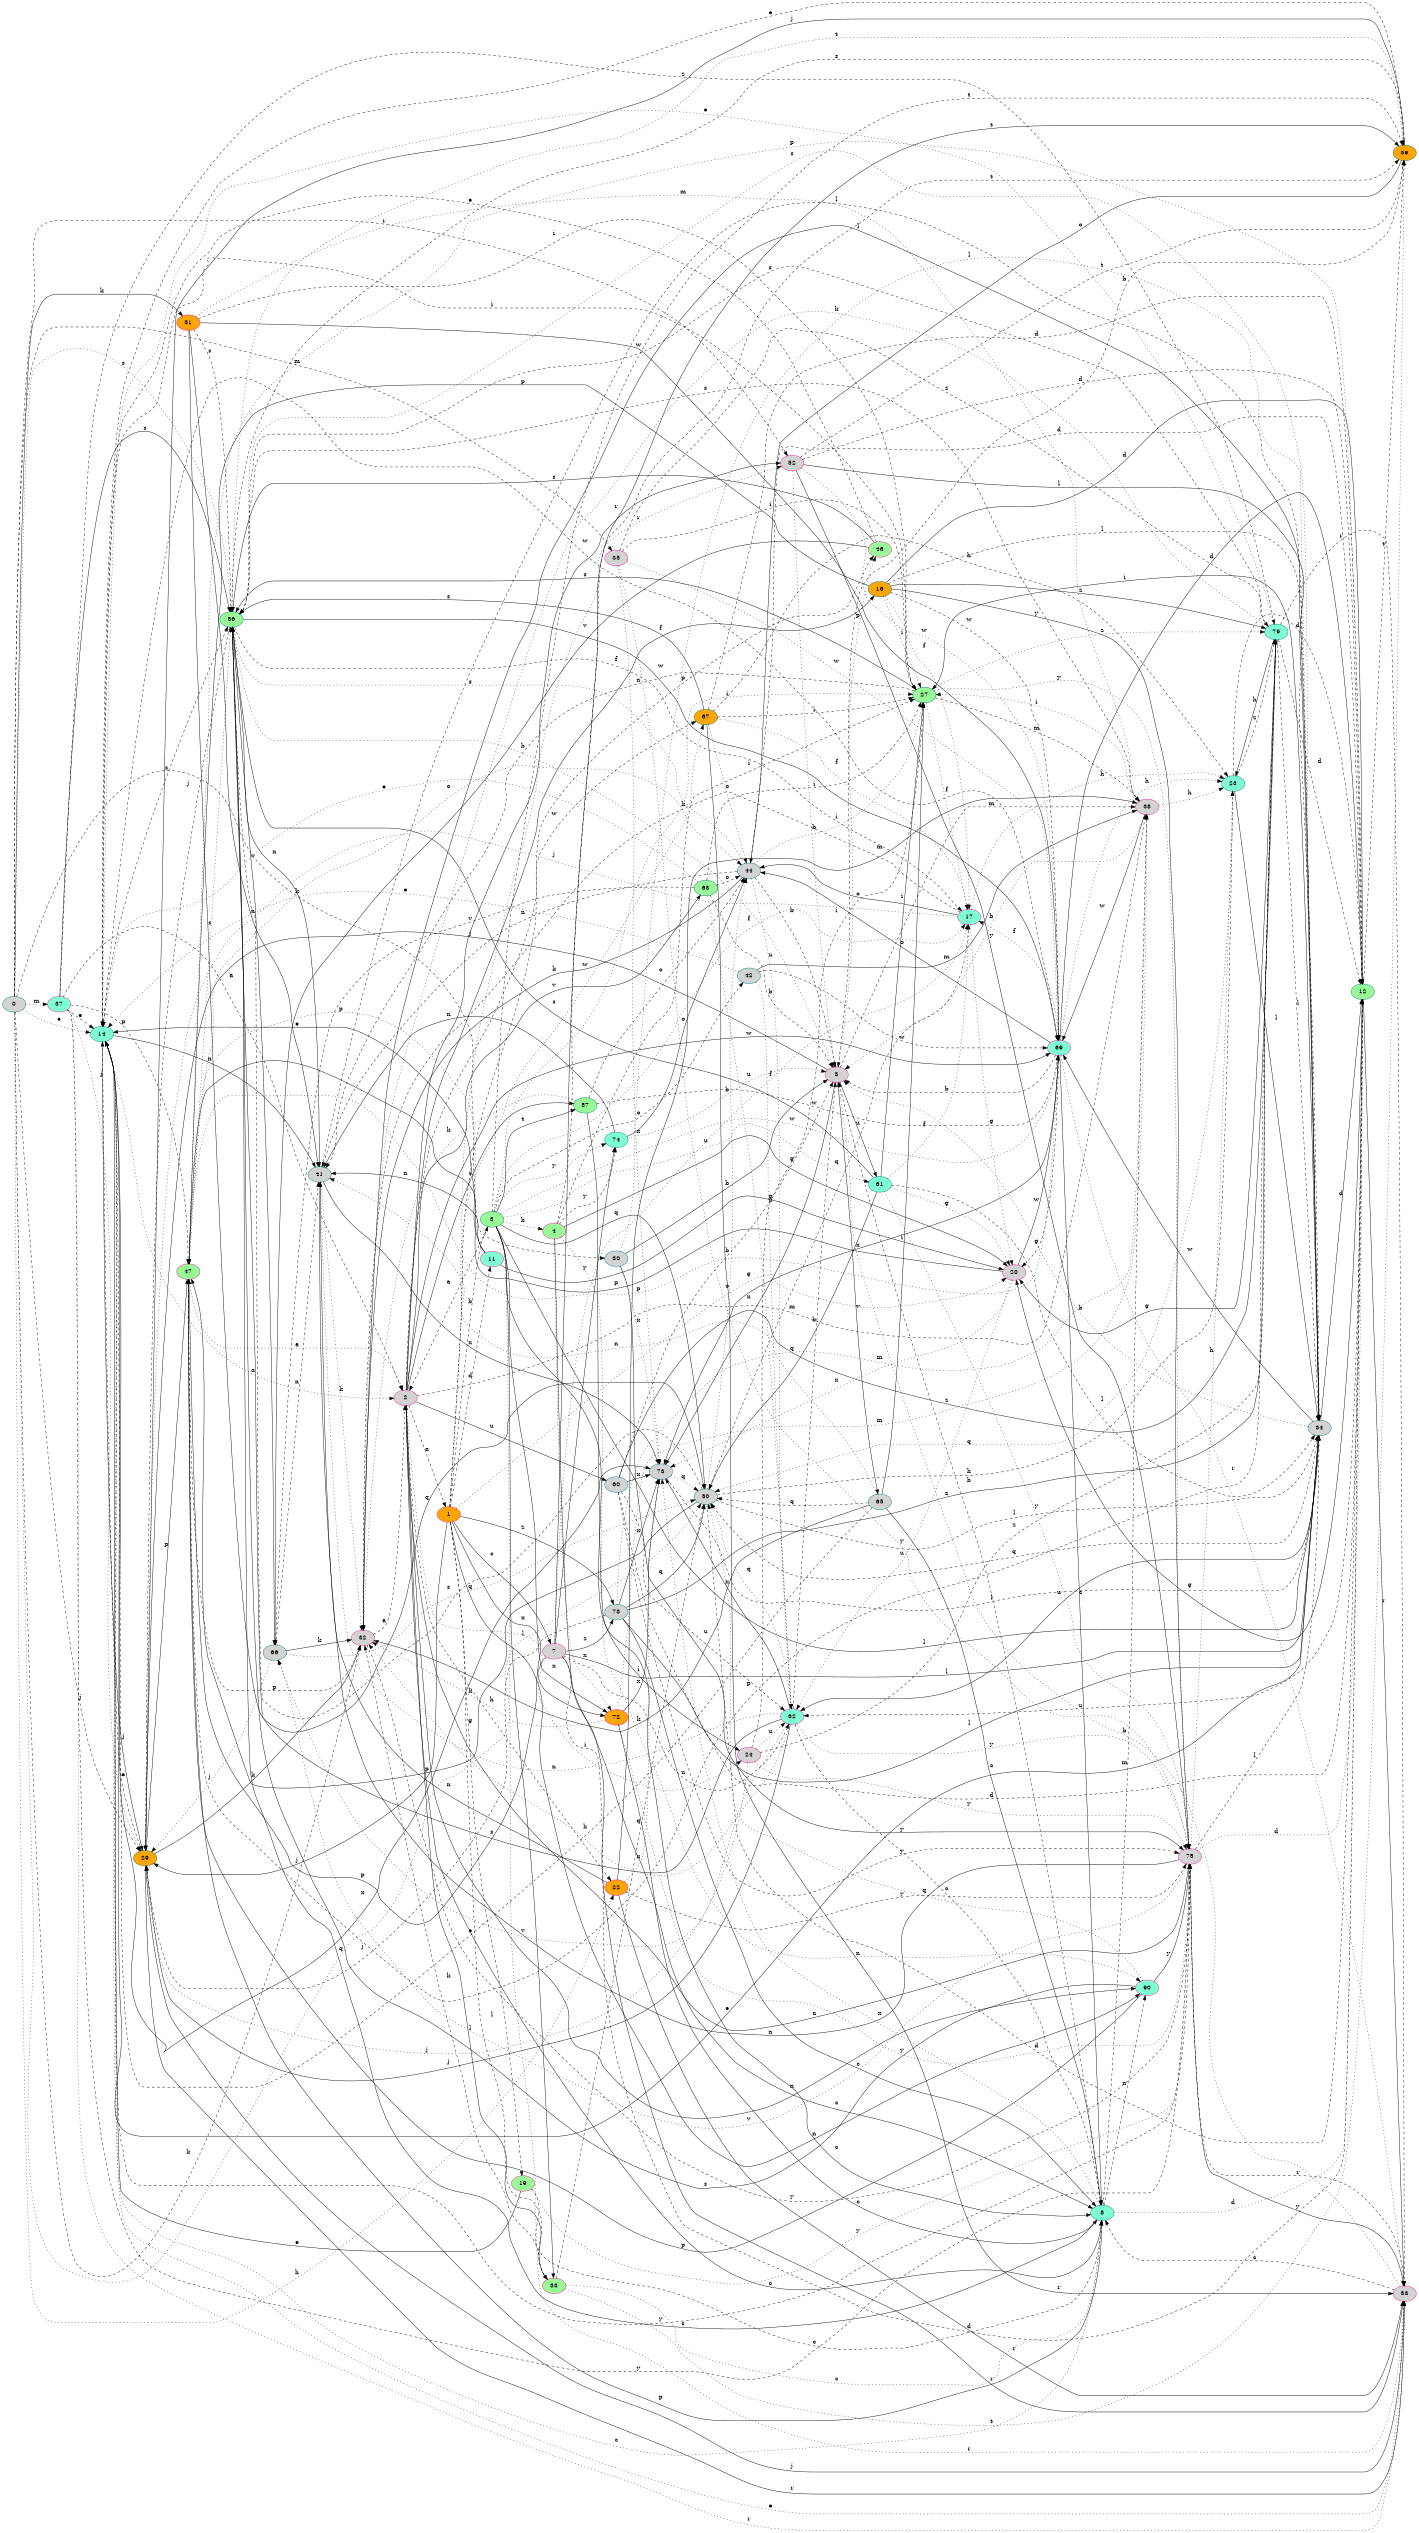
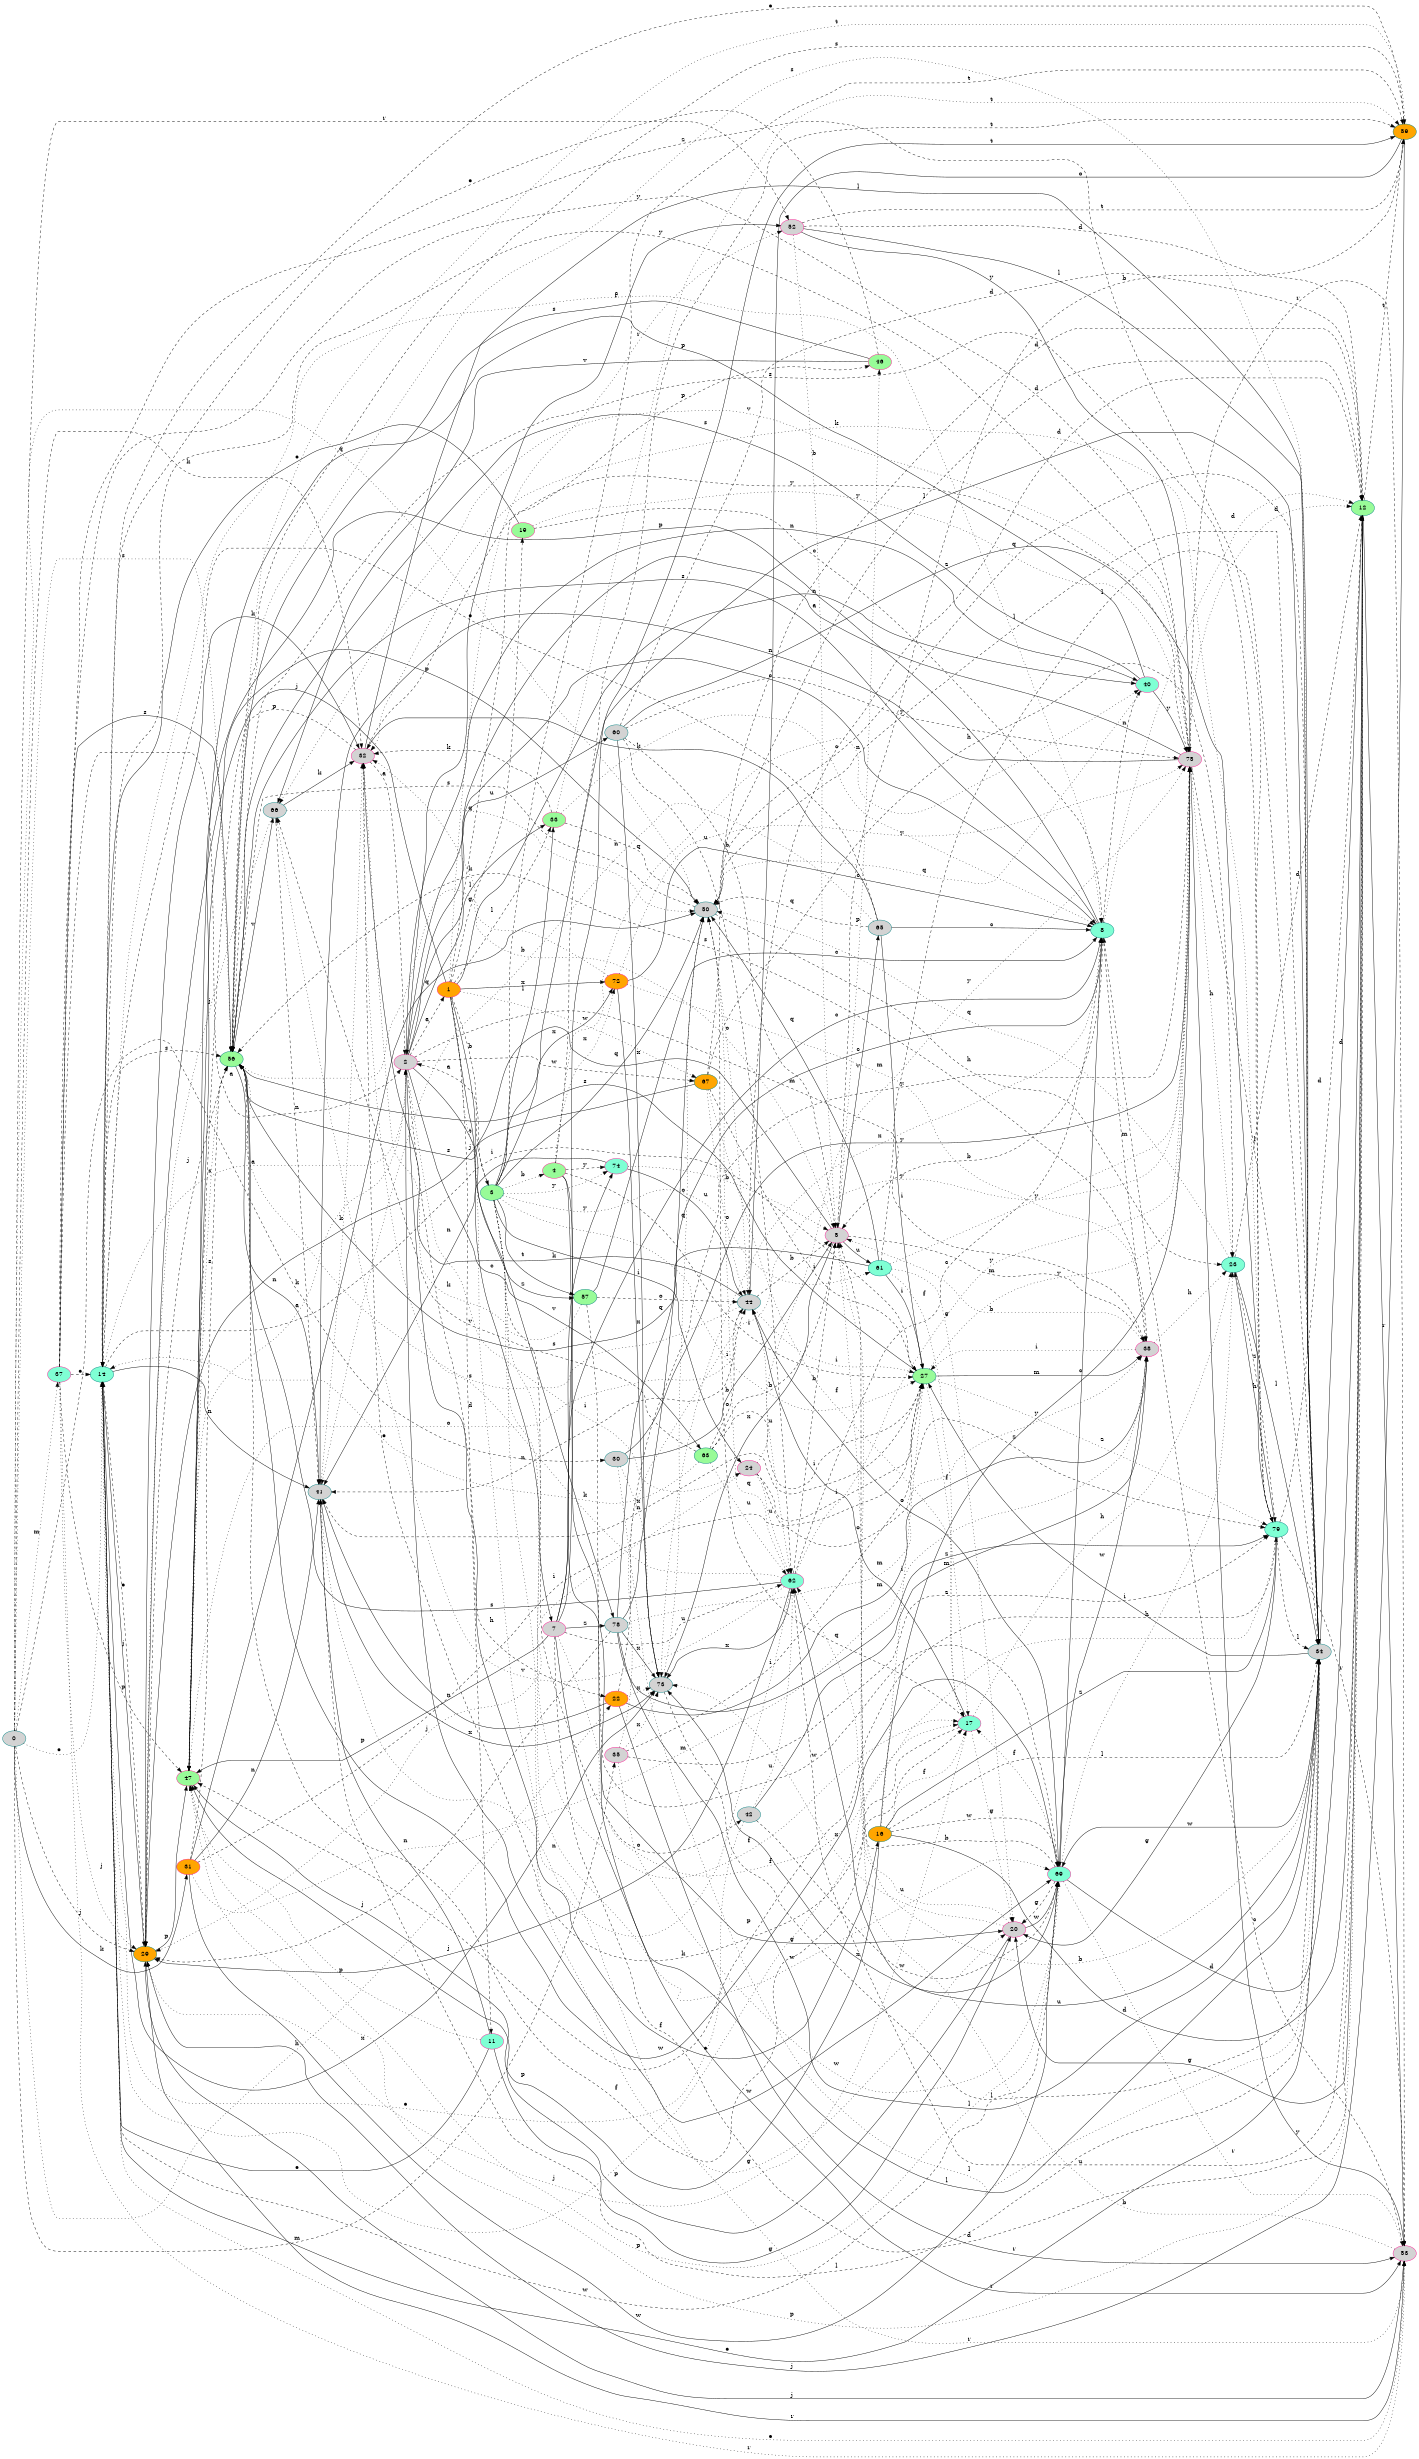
(1008, 707) -> none
(1038, 733) -> (1039, 1376)
(616, 1140) -> (616, 1166)
(735, 1728) -> none
(1147, 1988) -> (1147, 685)
